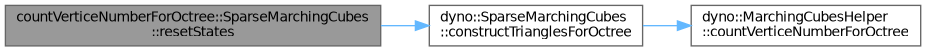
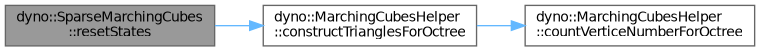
(193, 26) -> (110, 26)
(536, 26) -> (370, 26)
